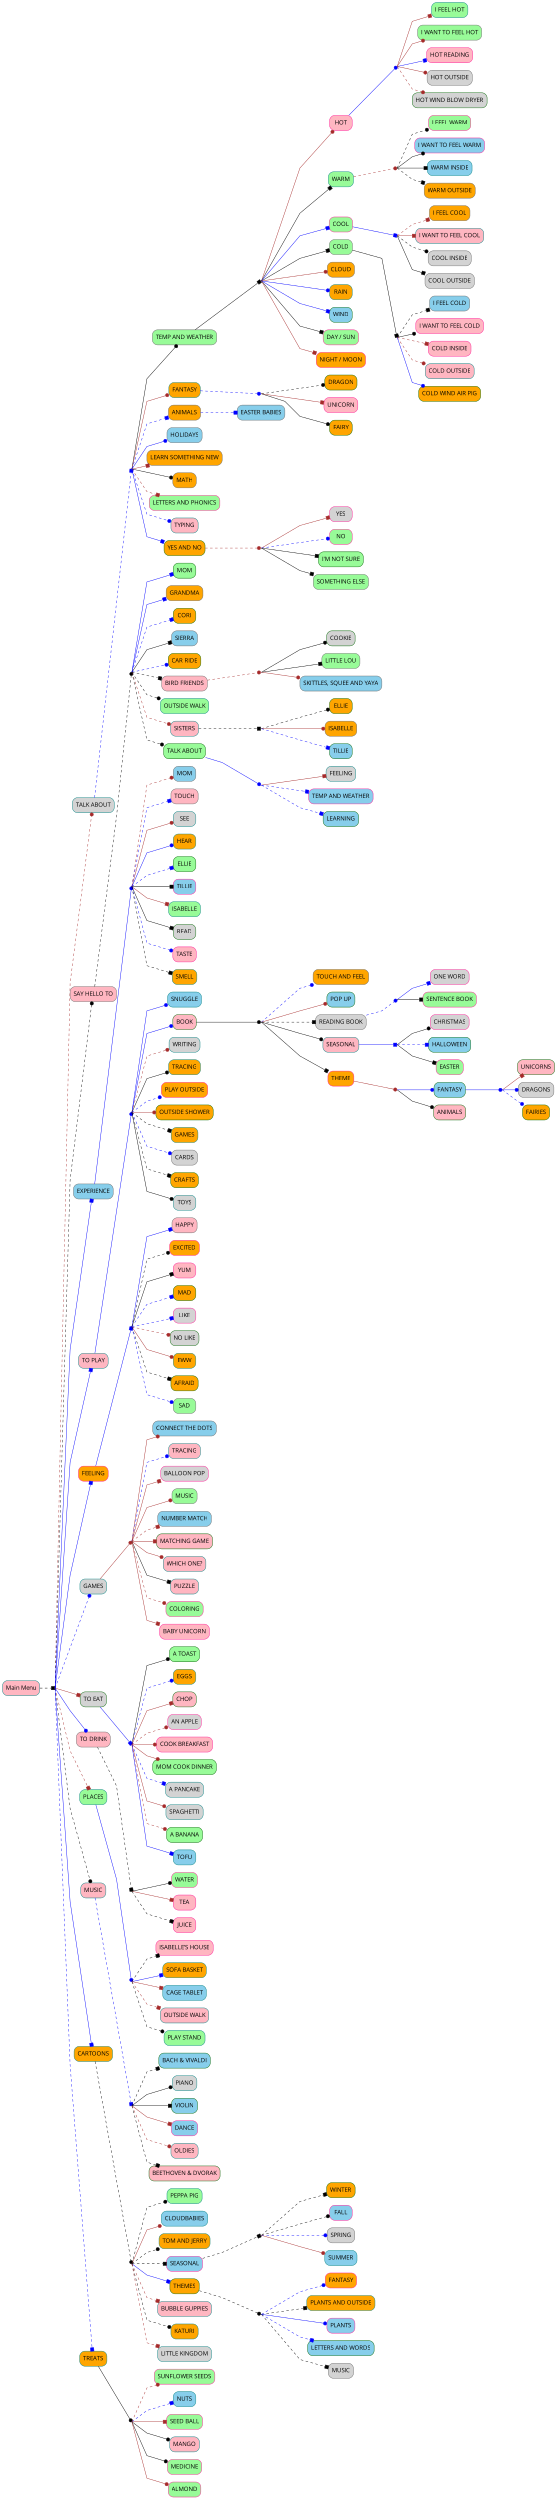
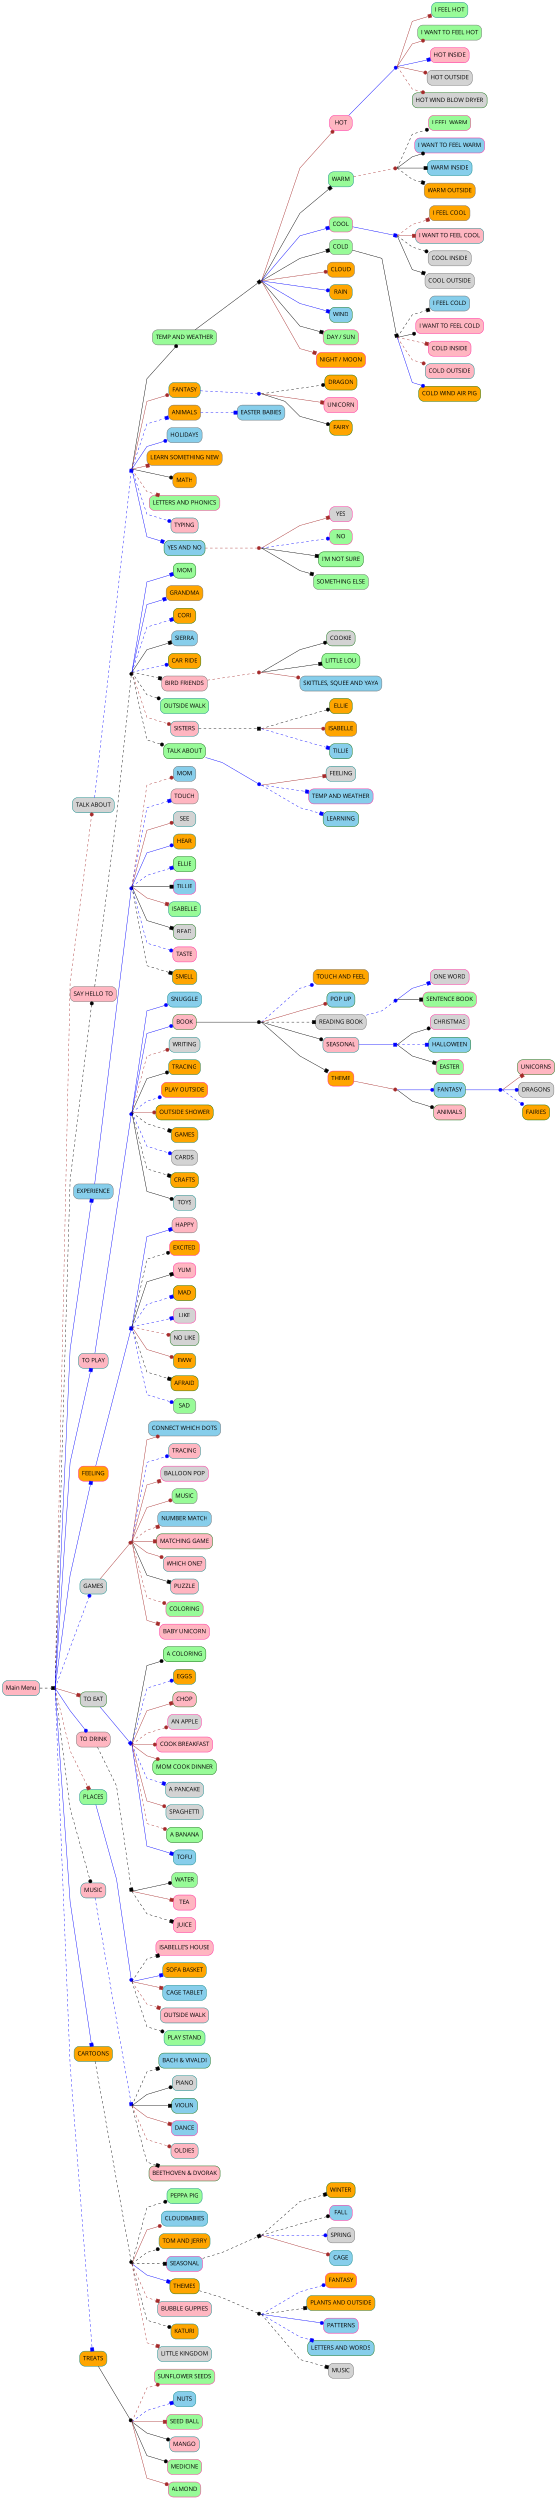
(450, 55) -> (450, 55)
(185, 548) -> (185, 548)
(341, 661) -> (341, 661)
(185, 1428) -> (185, 1428)
(185, 1654) -> (185, 1654)
(185, 1880) -> (185, 1880)
(341, 2258) -> (341, 2258)
(341, 2326) -> (341, 2326)
